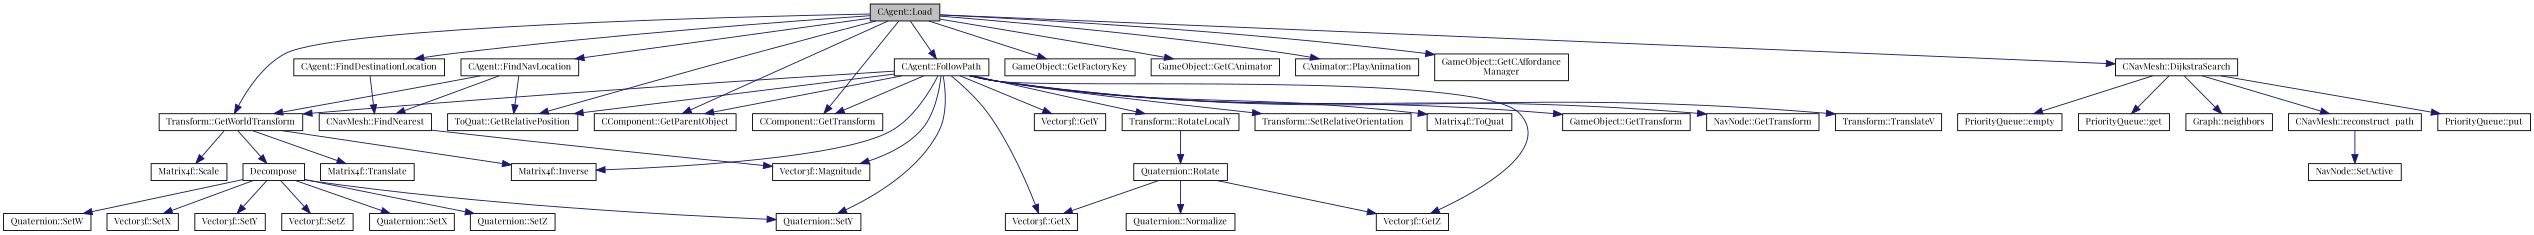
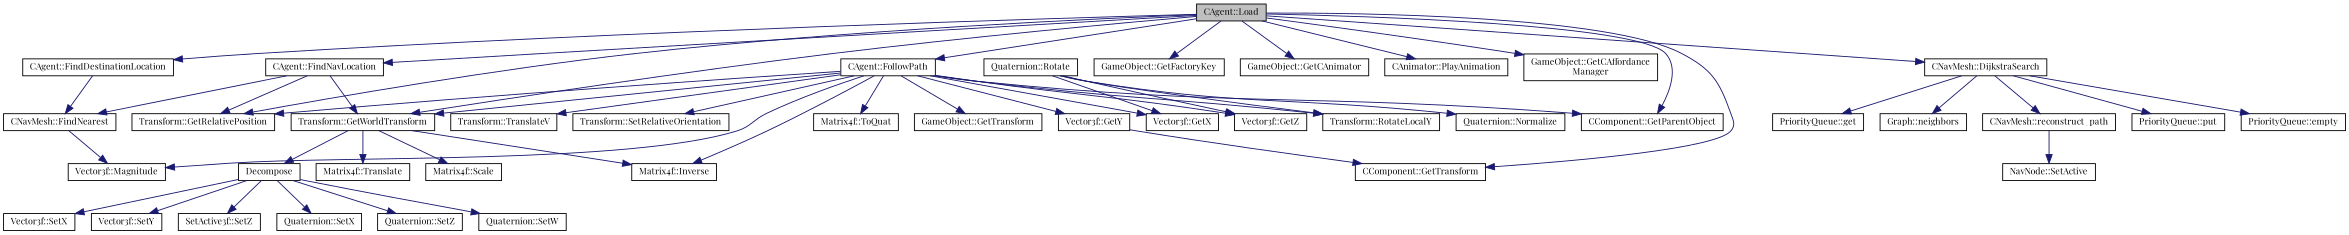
(884, 93) -> (1241, 147)
(513, 122) -> (203, 122)
(1763, 122) -> none
(1181, 143) -> (1187, 96)
(317, 222) -> (219, 222)
(819, 222) -> none
